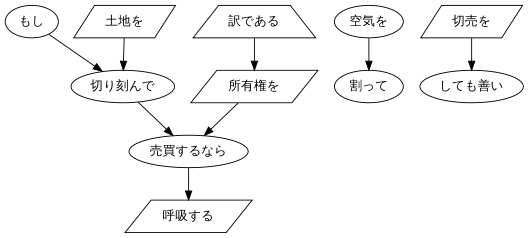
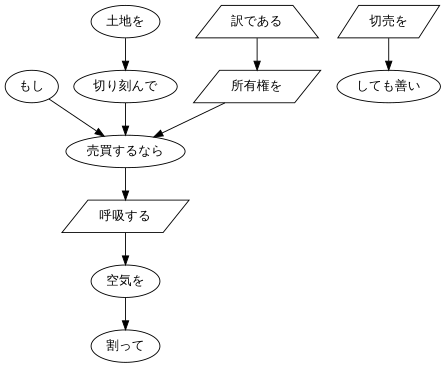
(125, 22) -> (126, 22)
(72, 50) -> (73, 115)
none -> (126, 244)
